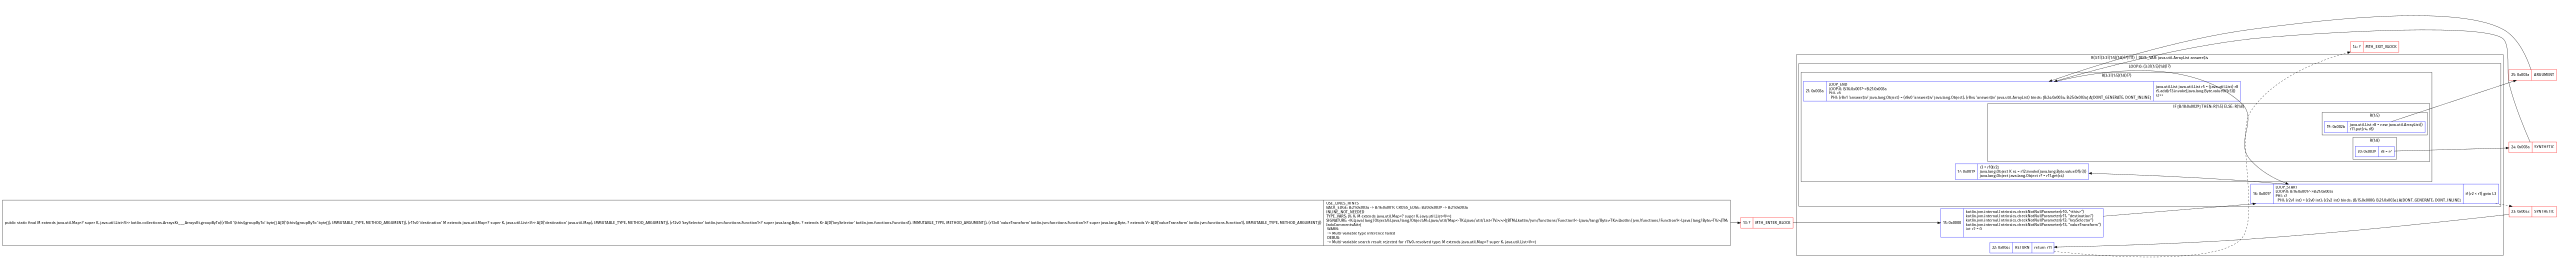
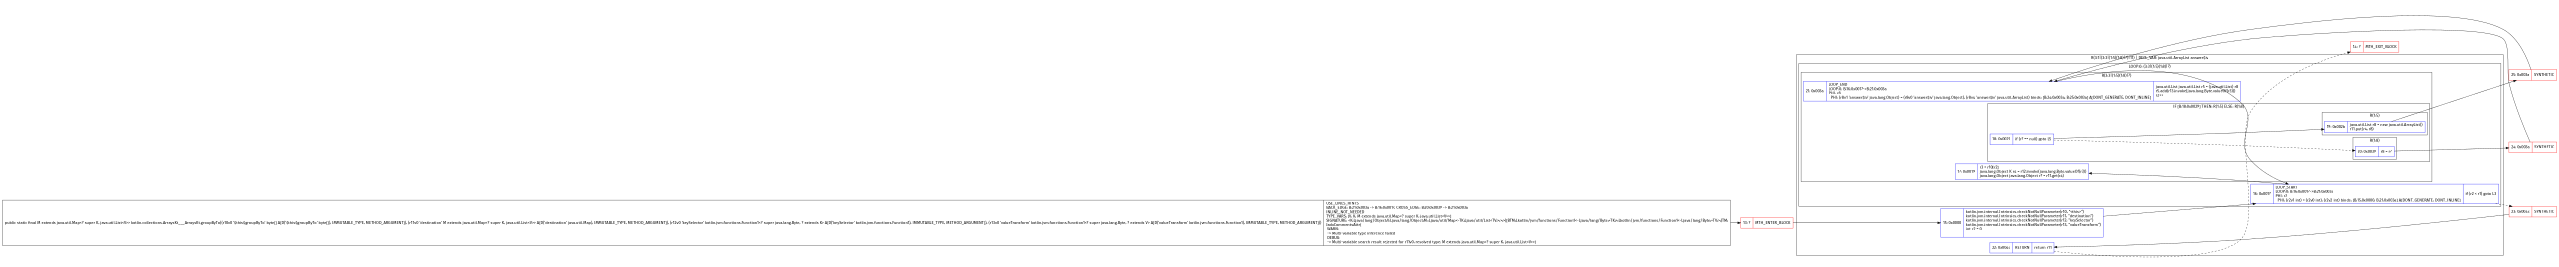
(2544, 75) -> (2544, 75)
none -> (2022, 139)
